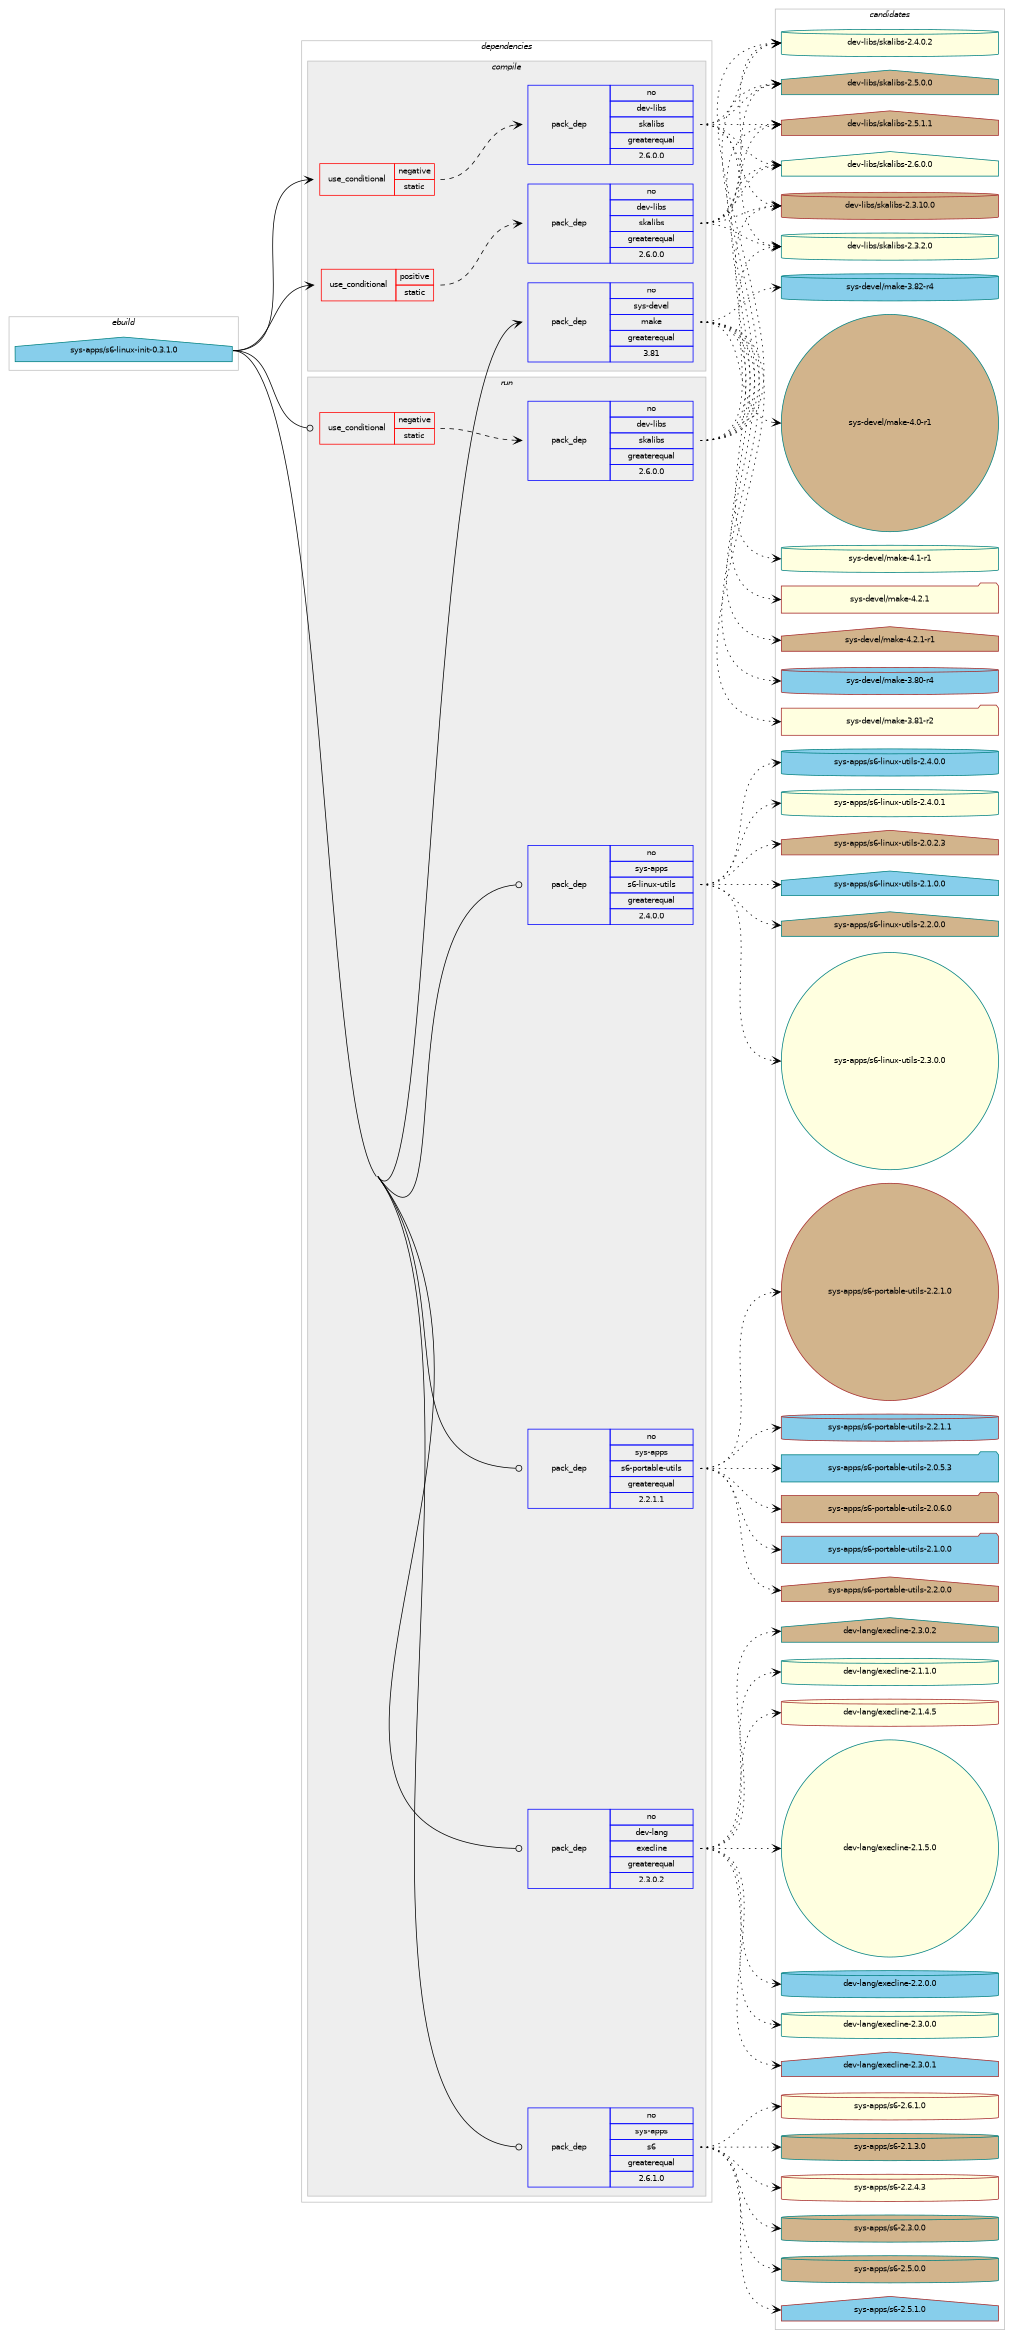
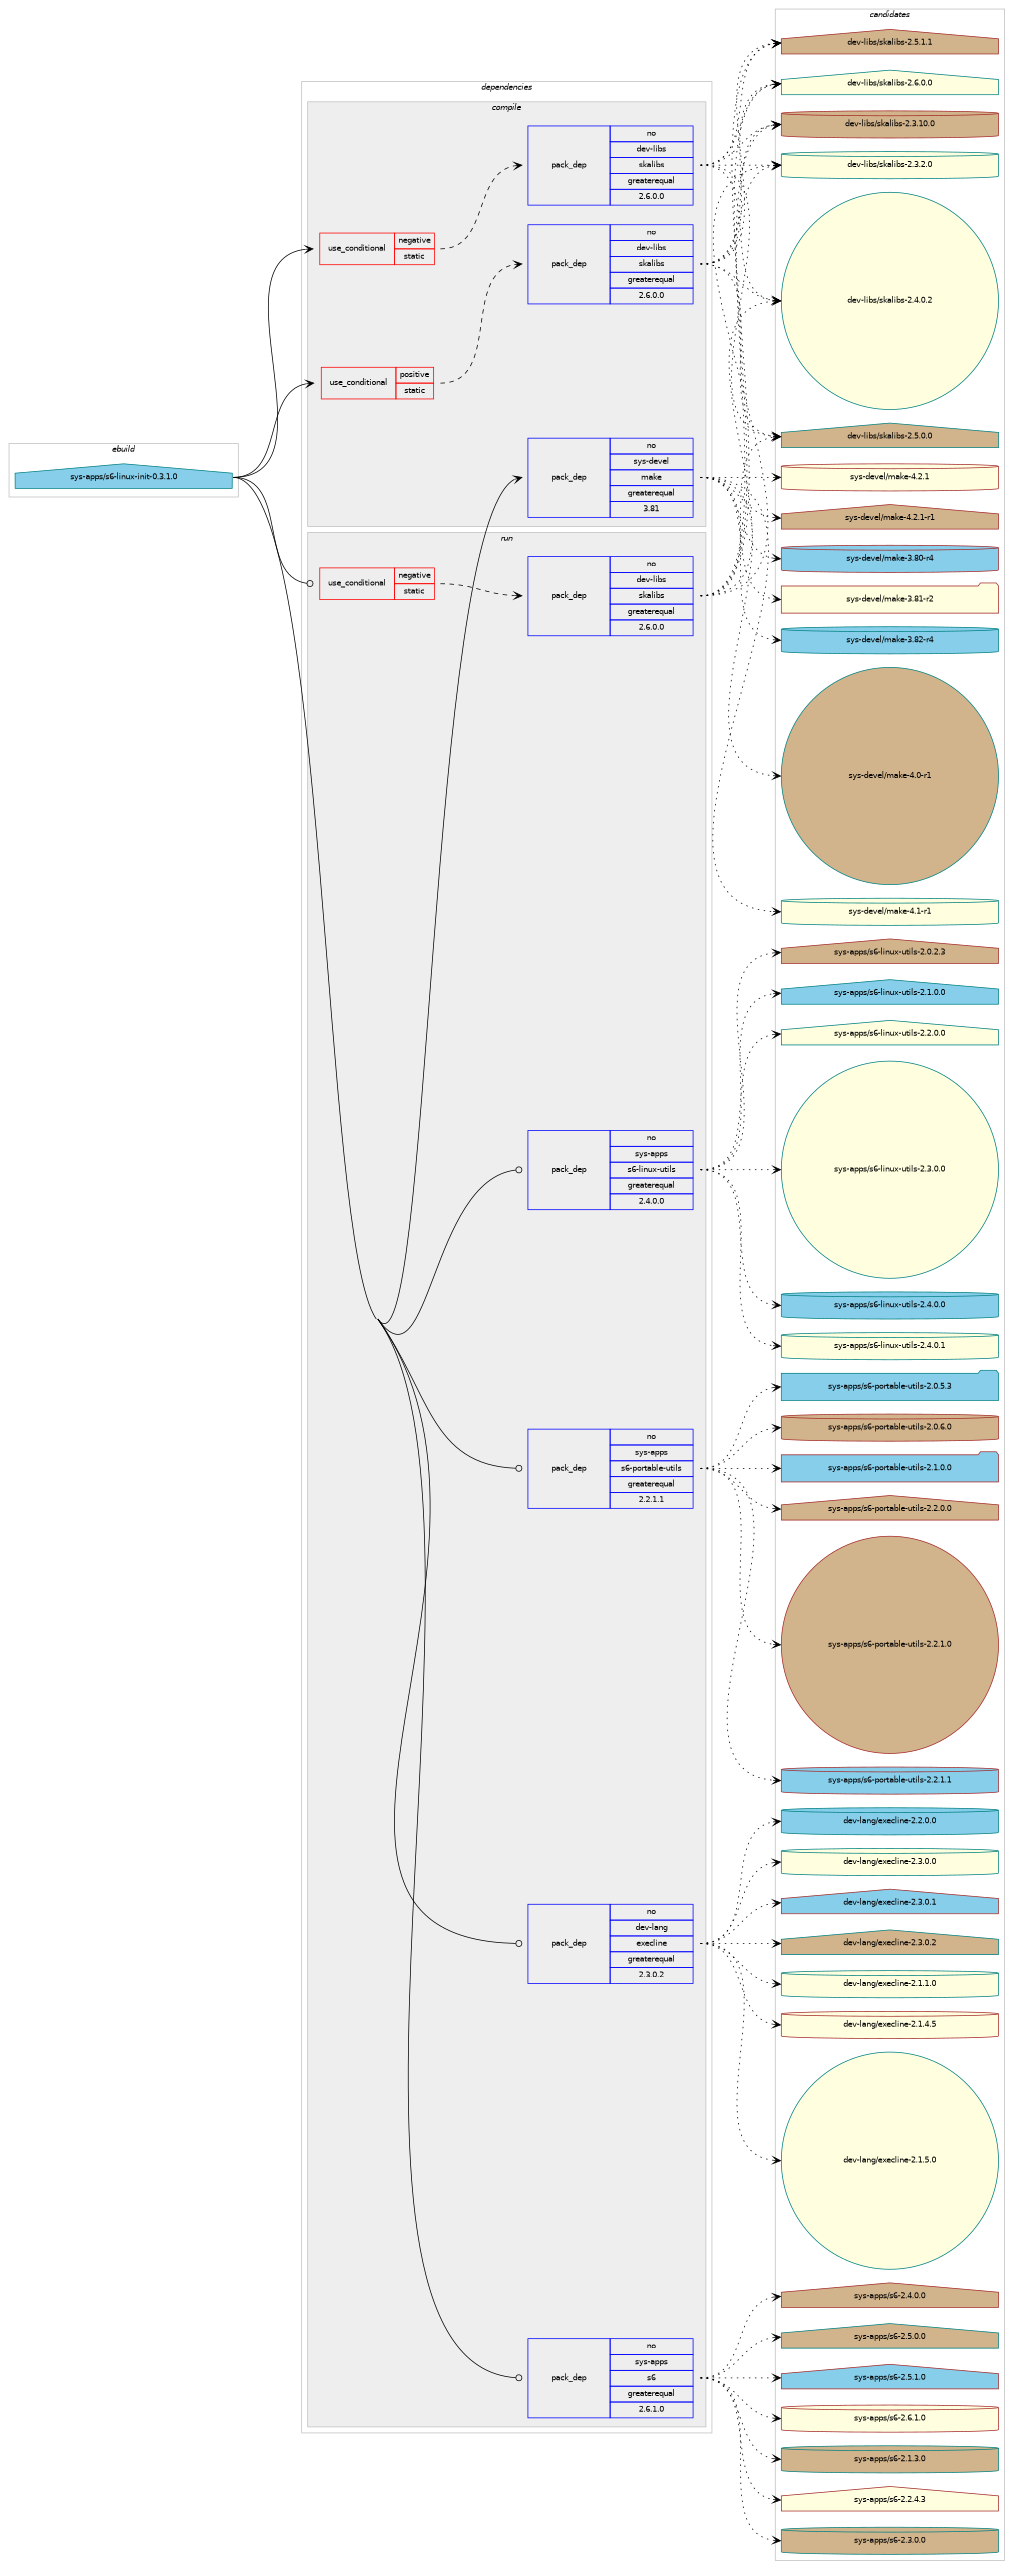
(890, 43) -> (890, 301)
(890, 600) -> (890, 477)
(890, 925) -> (890, 1034)
(890, 1509) -> (890, 1428)
(890, 2188) -> (890, 2500)
(890, 2269) -> (890, 2337)
none -> (890, 2296)
